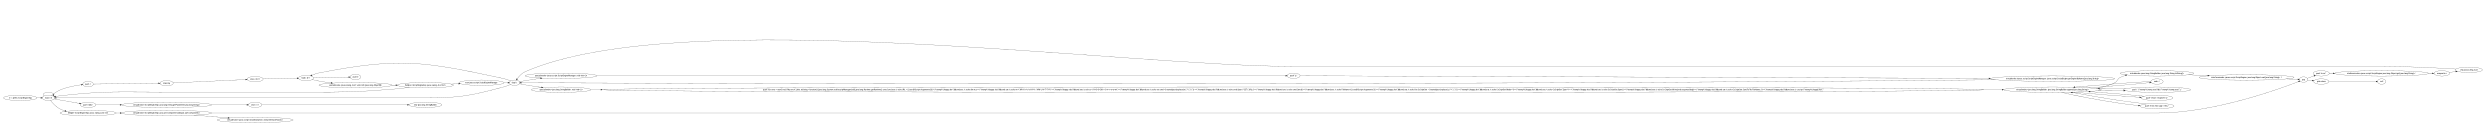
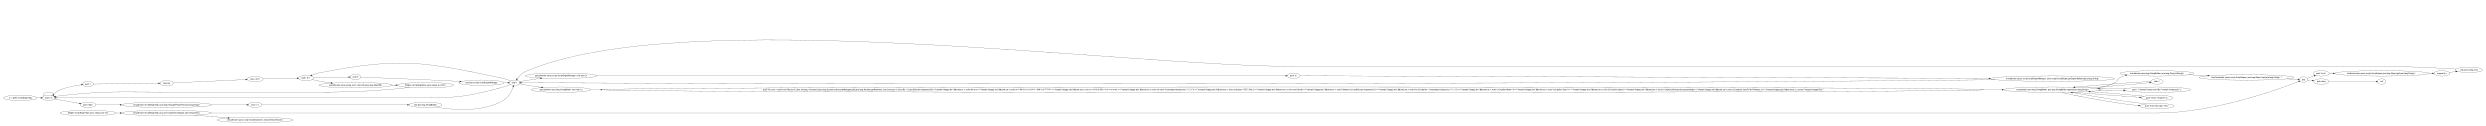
(455, 84) -> (410, 79)
(57, 107) -> none
none -> (479, 108)
